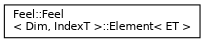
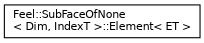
(102, 21) -> (102, 21)
